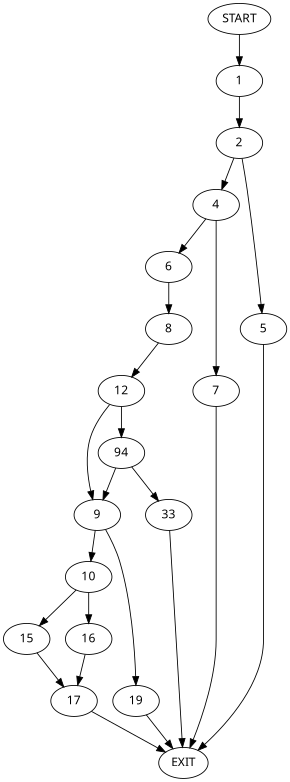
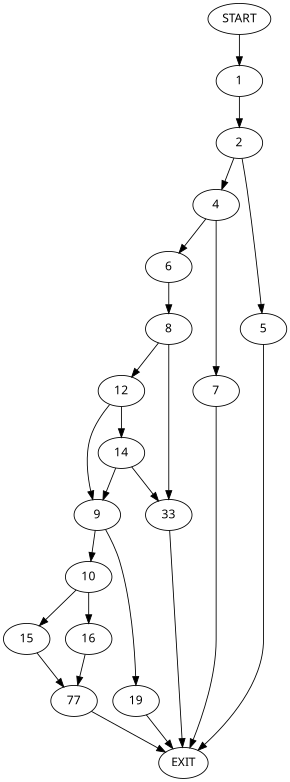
none -> (169, 418)
(121, 453) -> (121, 453)
(74, 701) -> (74, 701)
